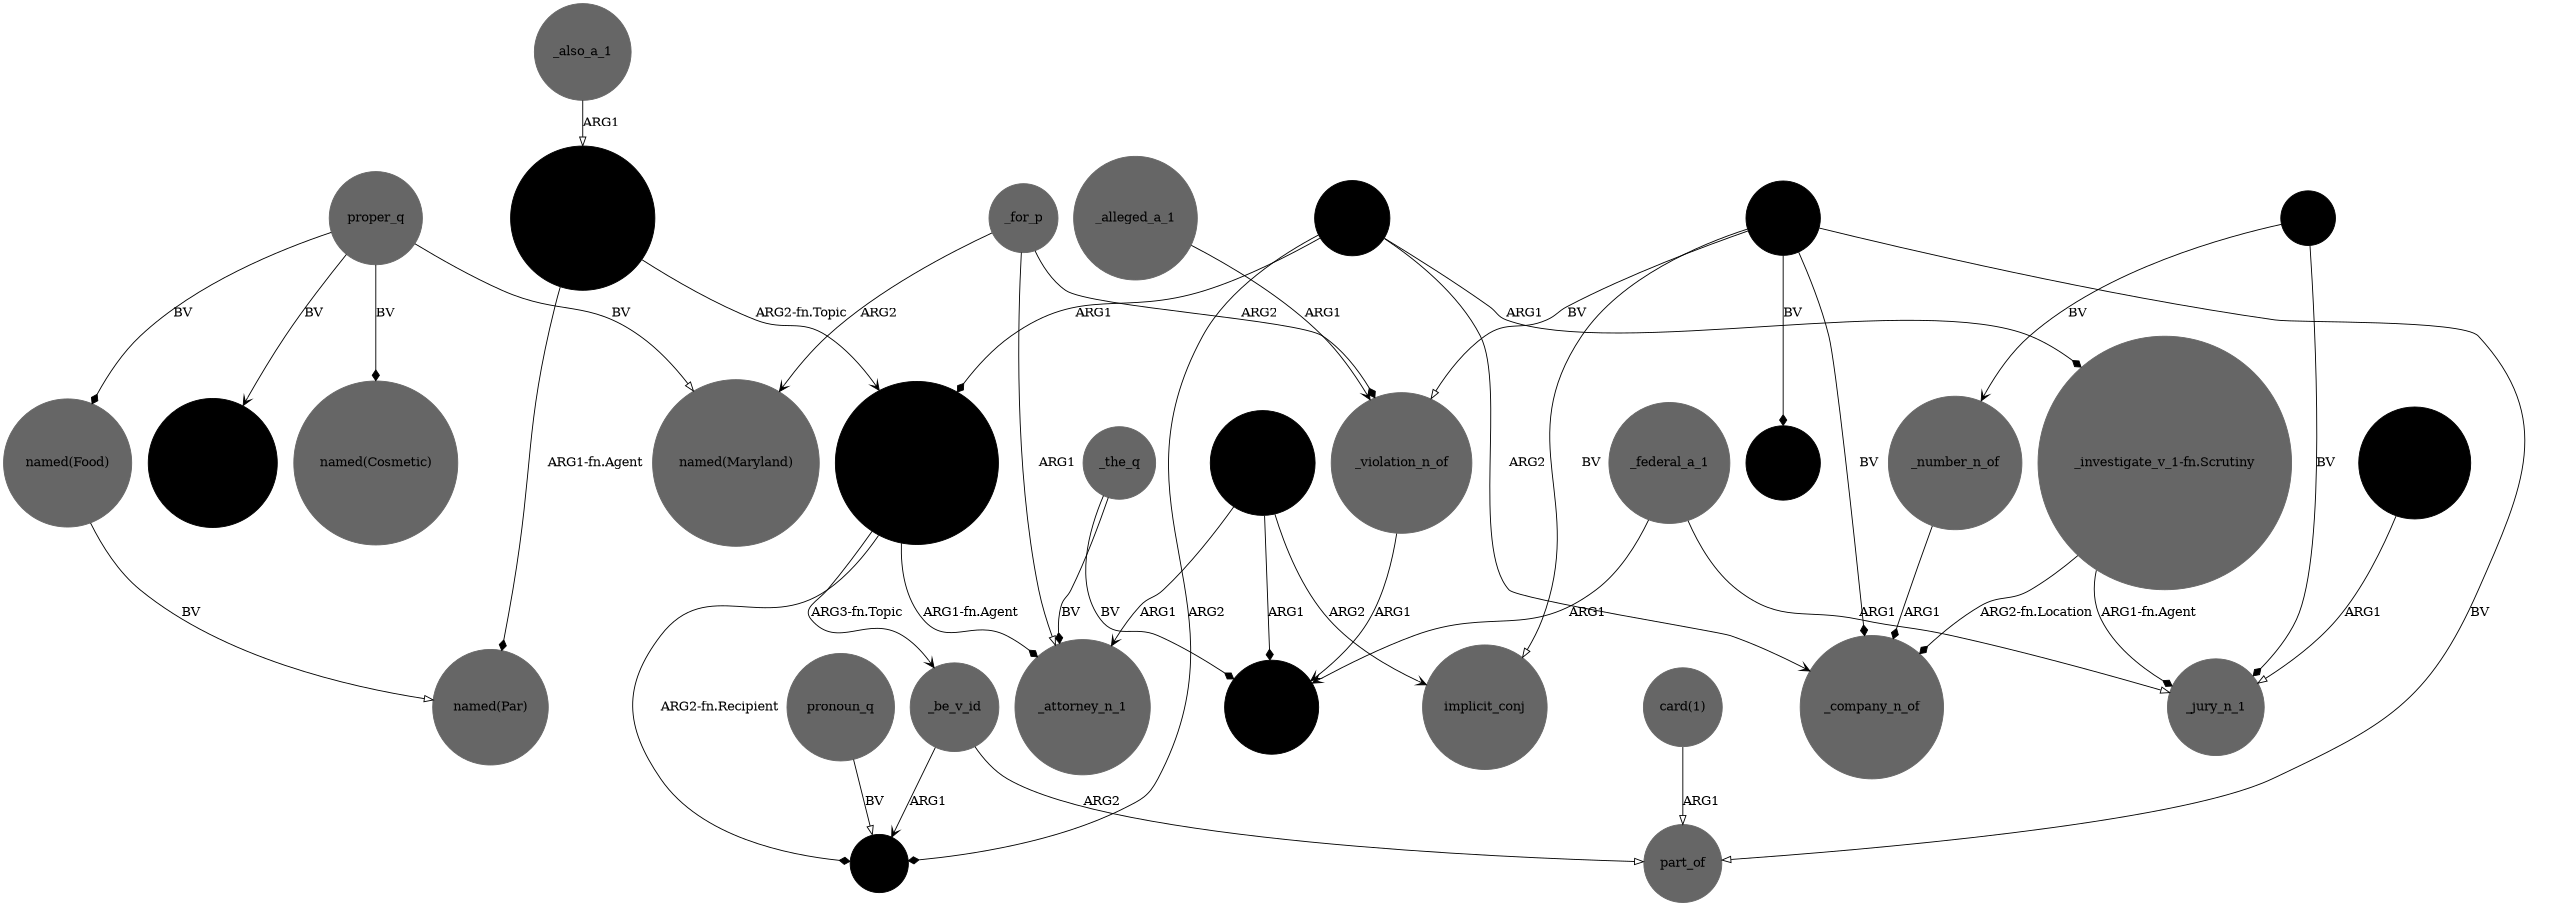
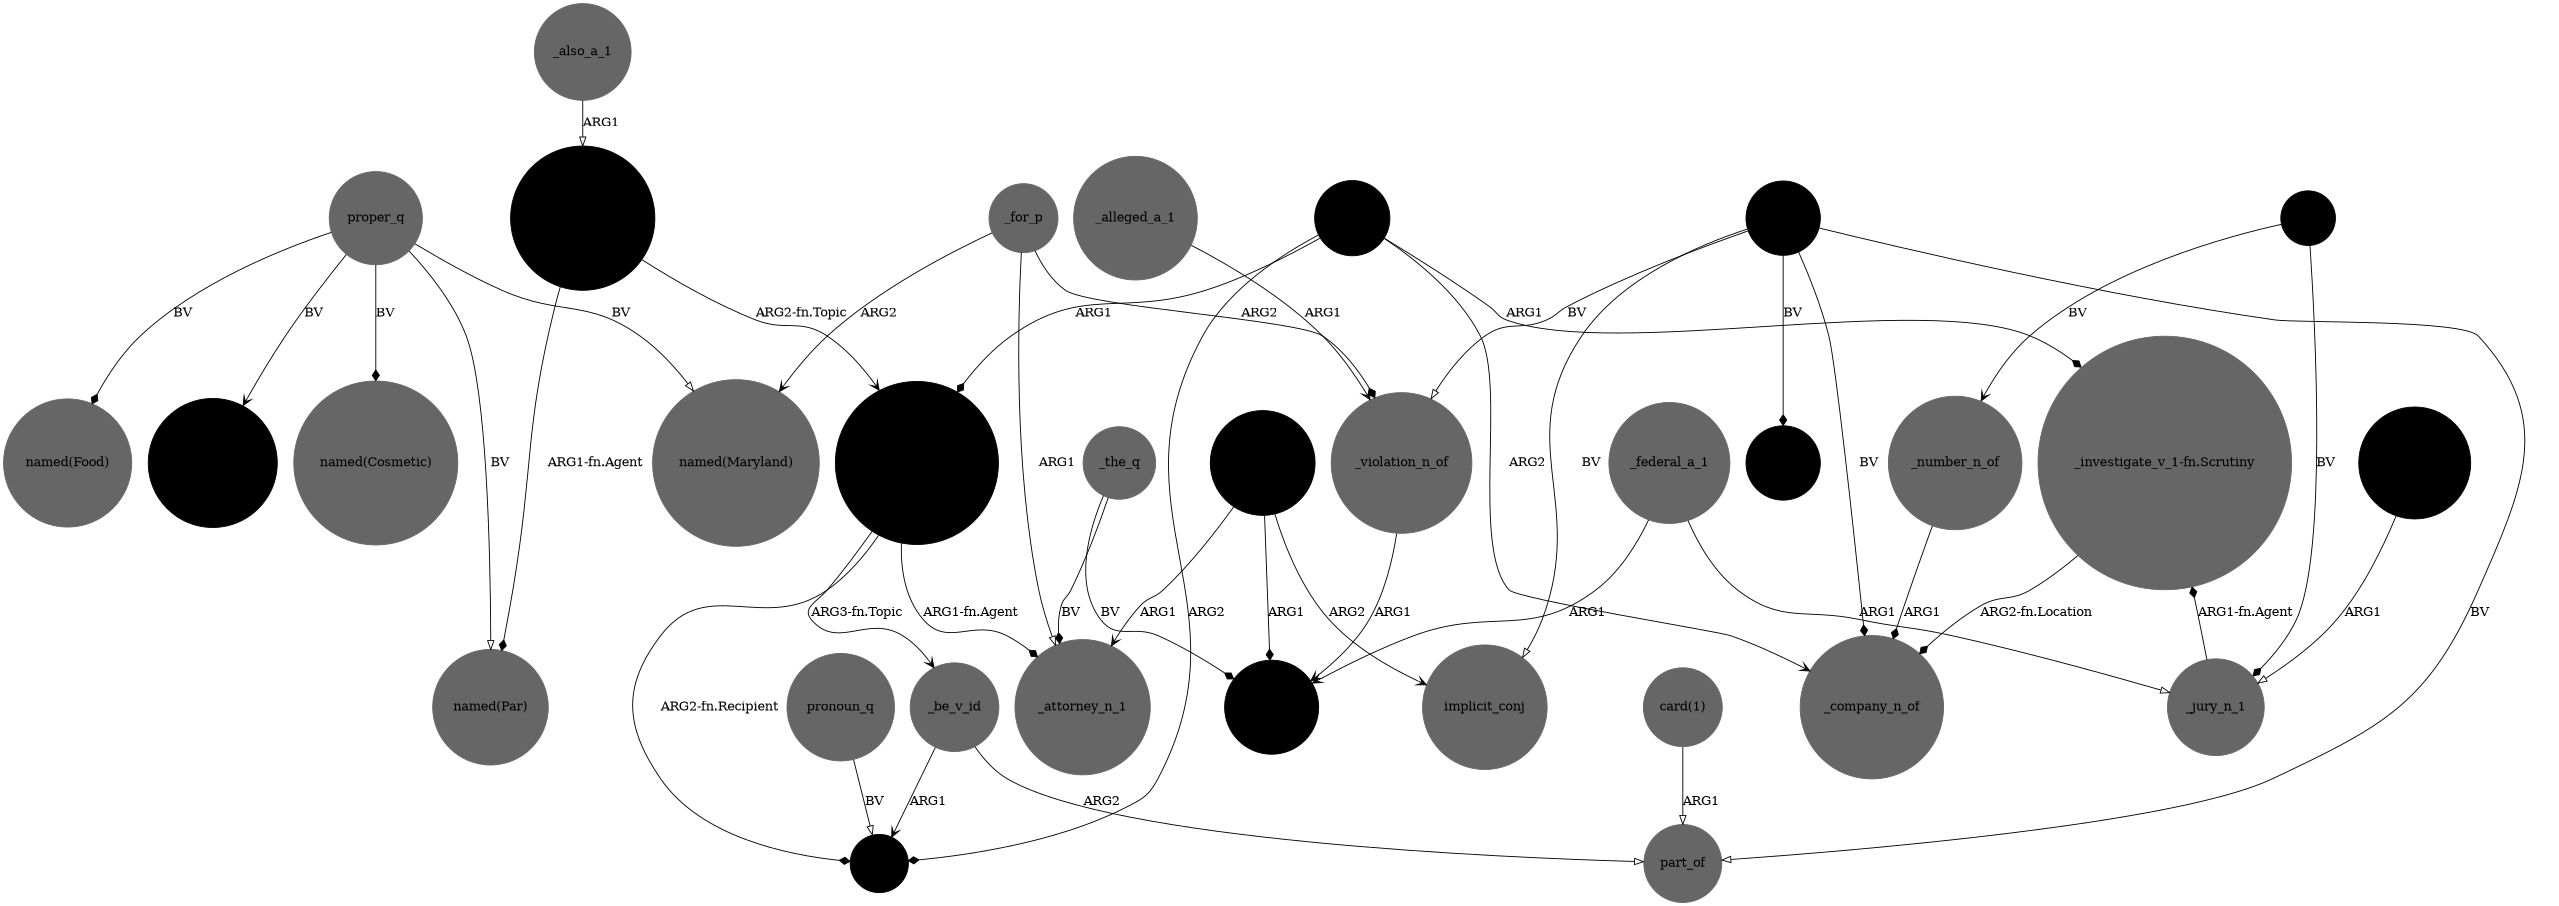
(2111, 635) -> (2201, 629)
(236, 646) -> (483, 436)
